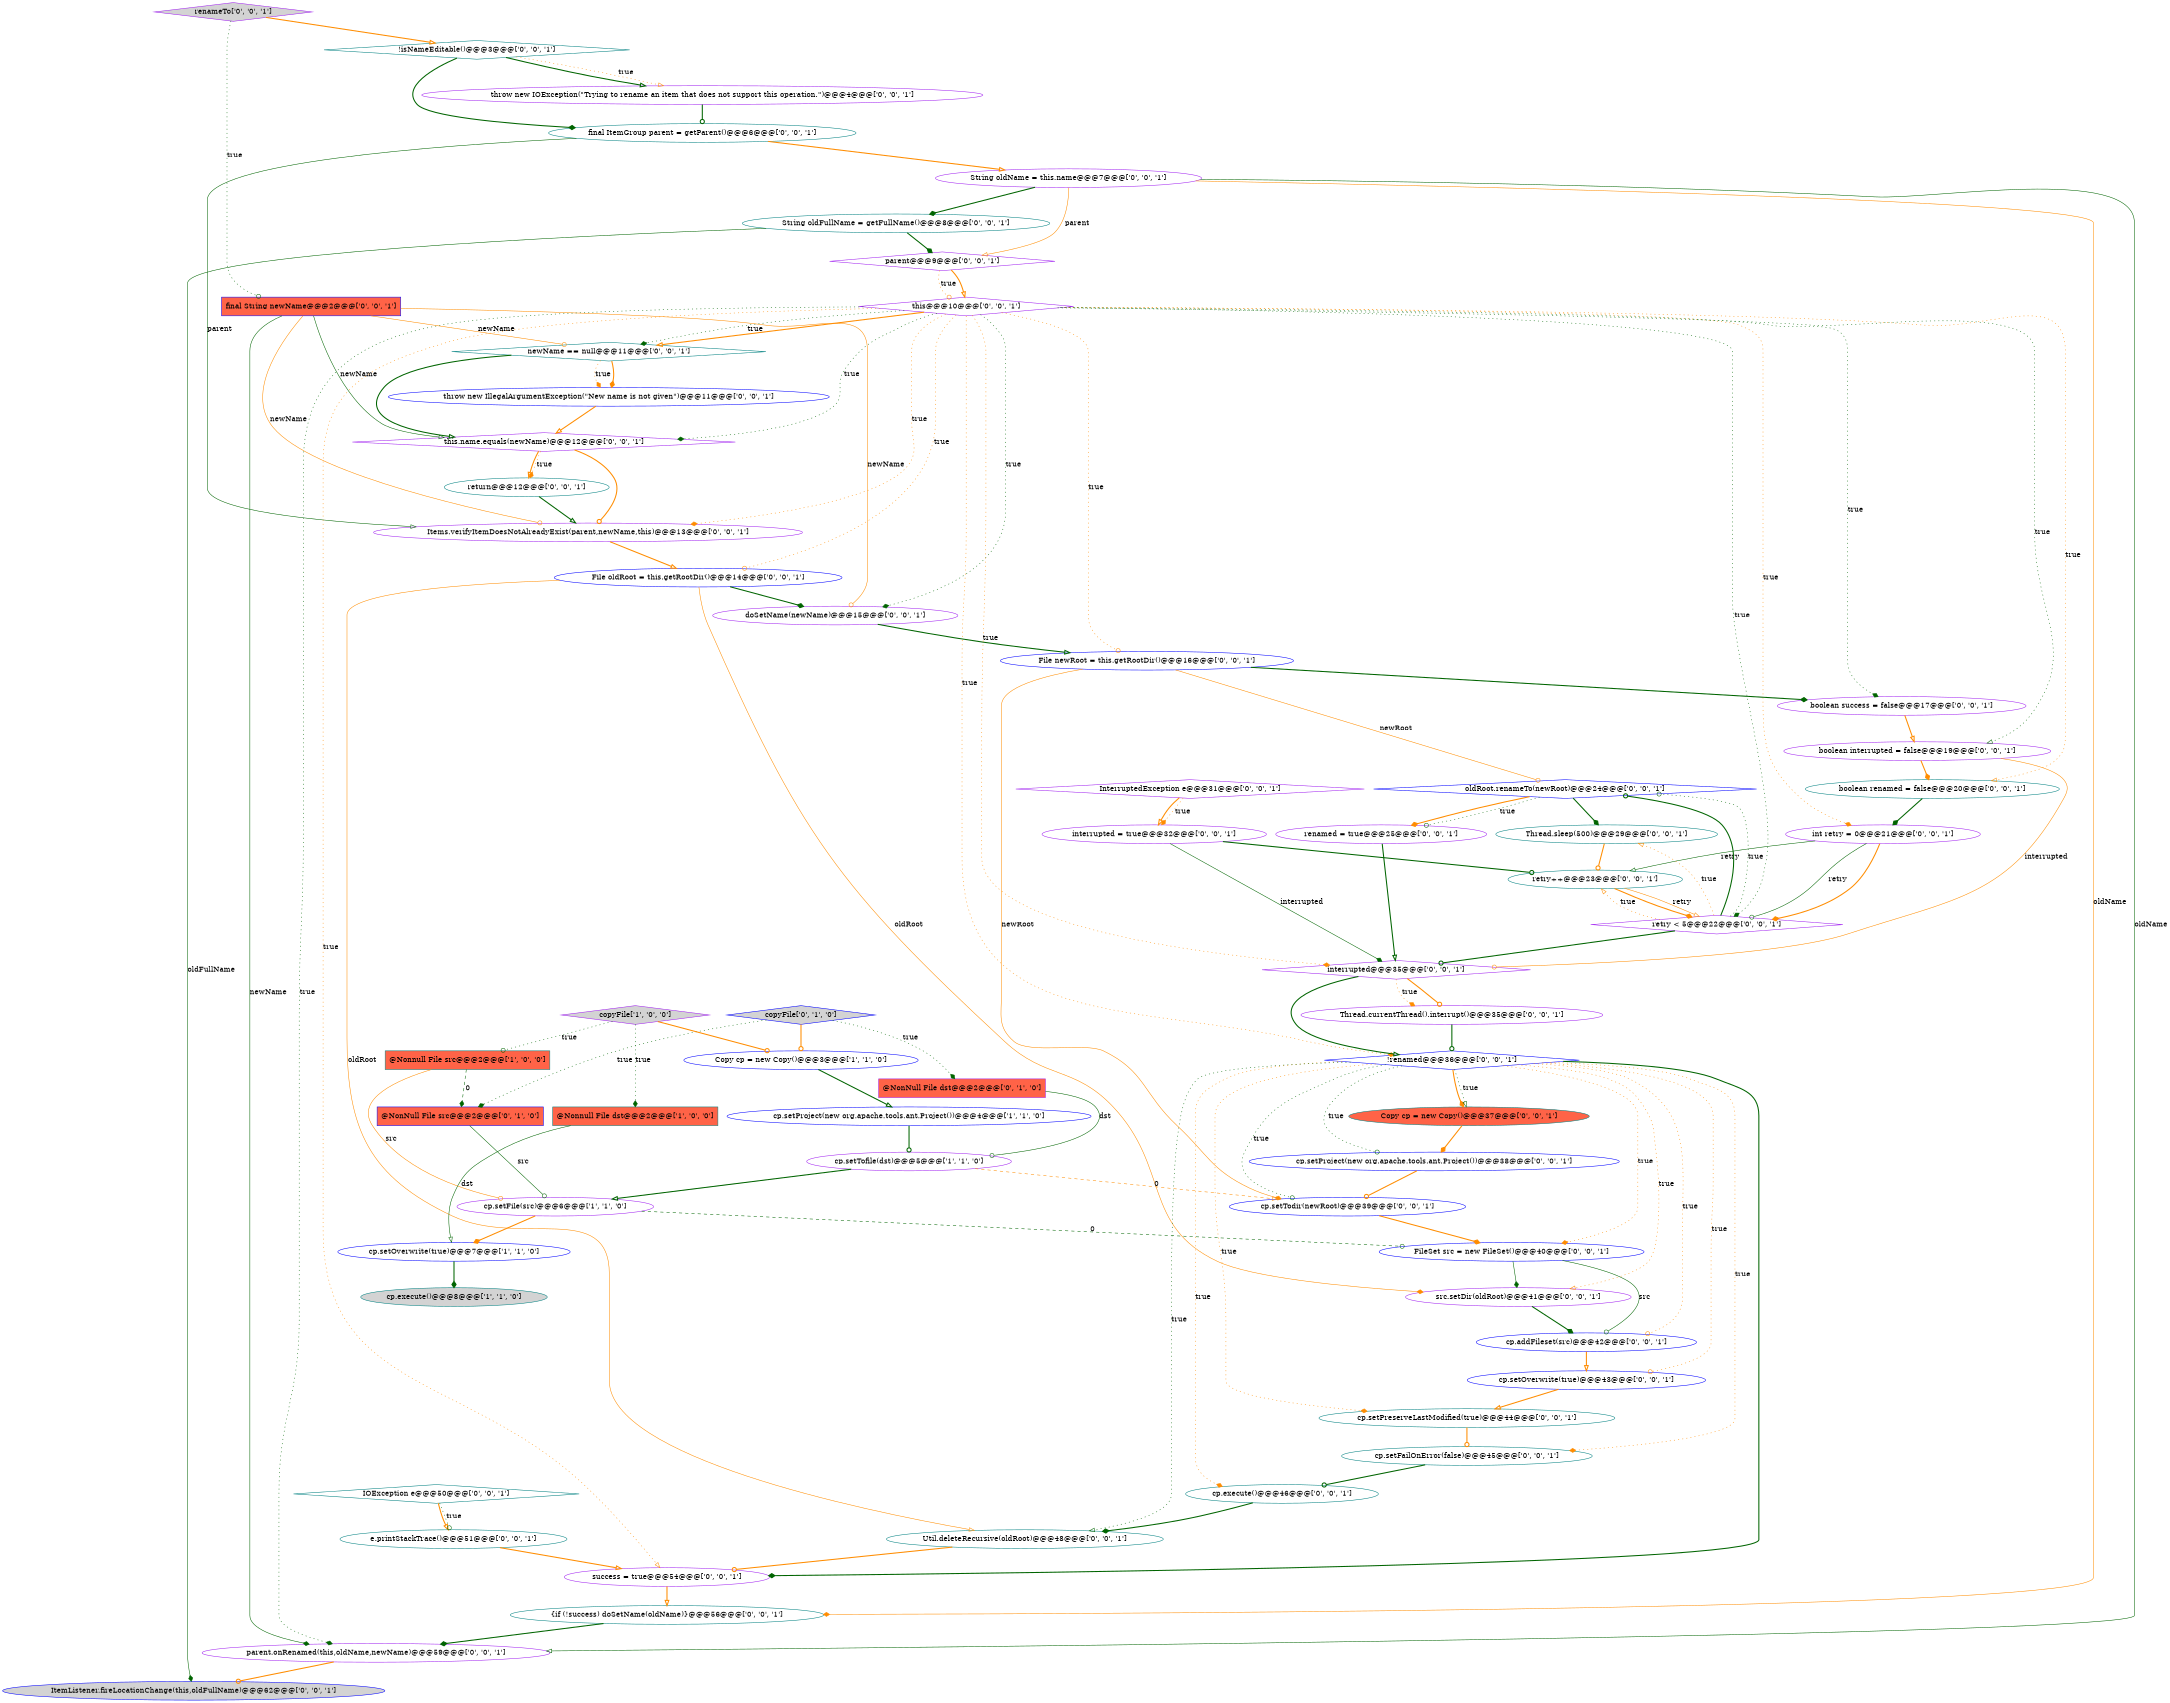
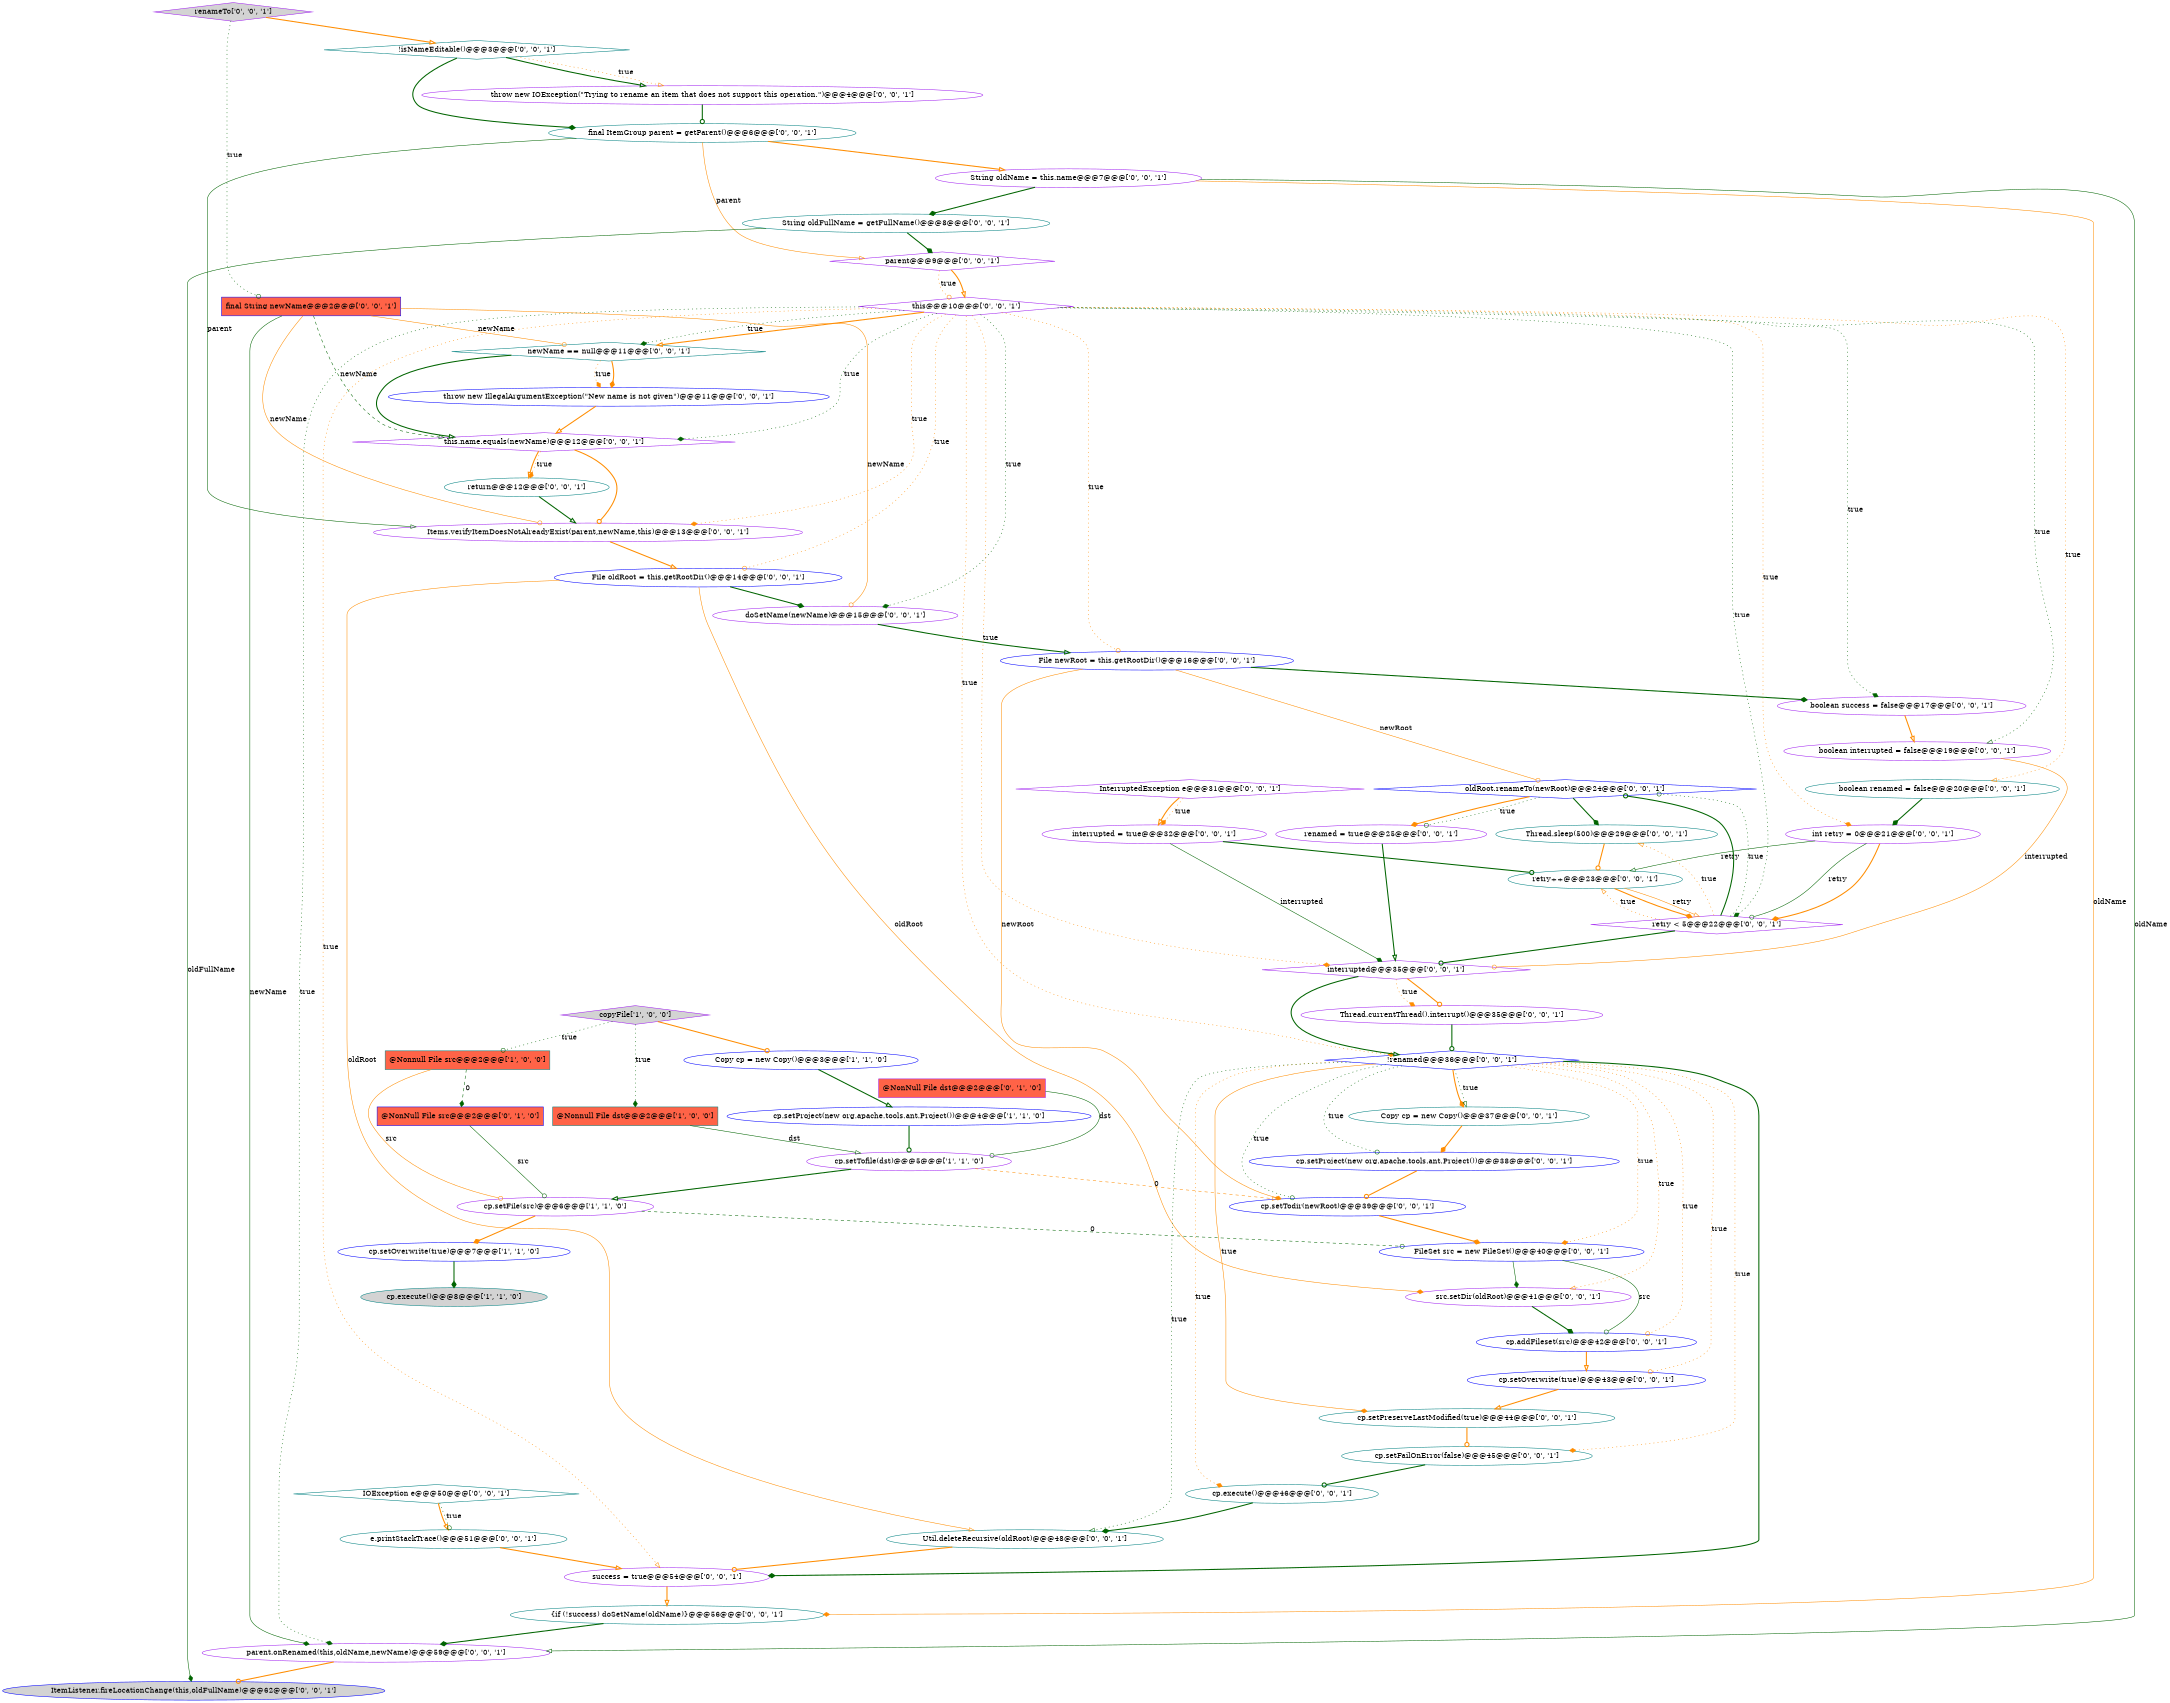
(1045, 239) -> (749, 239)
(356, 400) -> (356, 400)
(1924, 767) -> none
(801, 1015) -> none
(1469, 1116) -> (1469, 1116)
(485, 1159) -> (773, 1139)
(1218, 1231) -> (1218, 1231)
